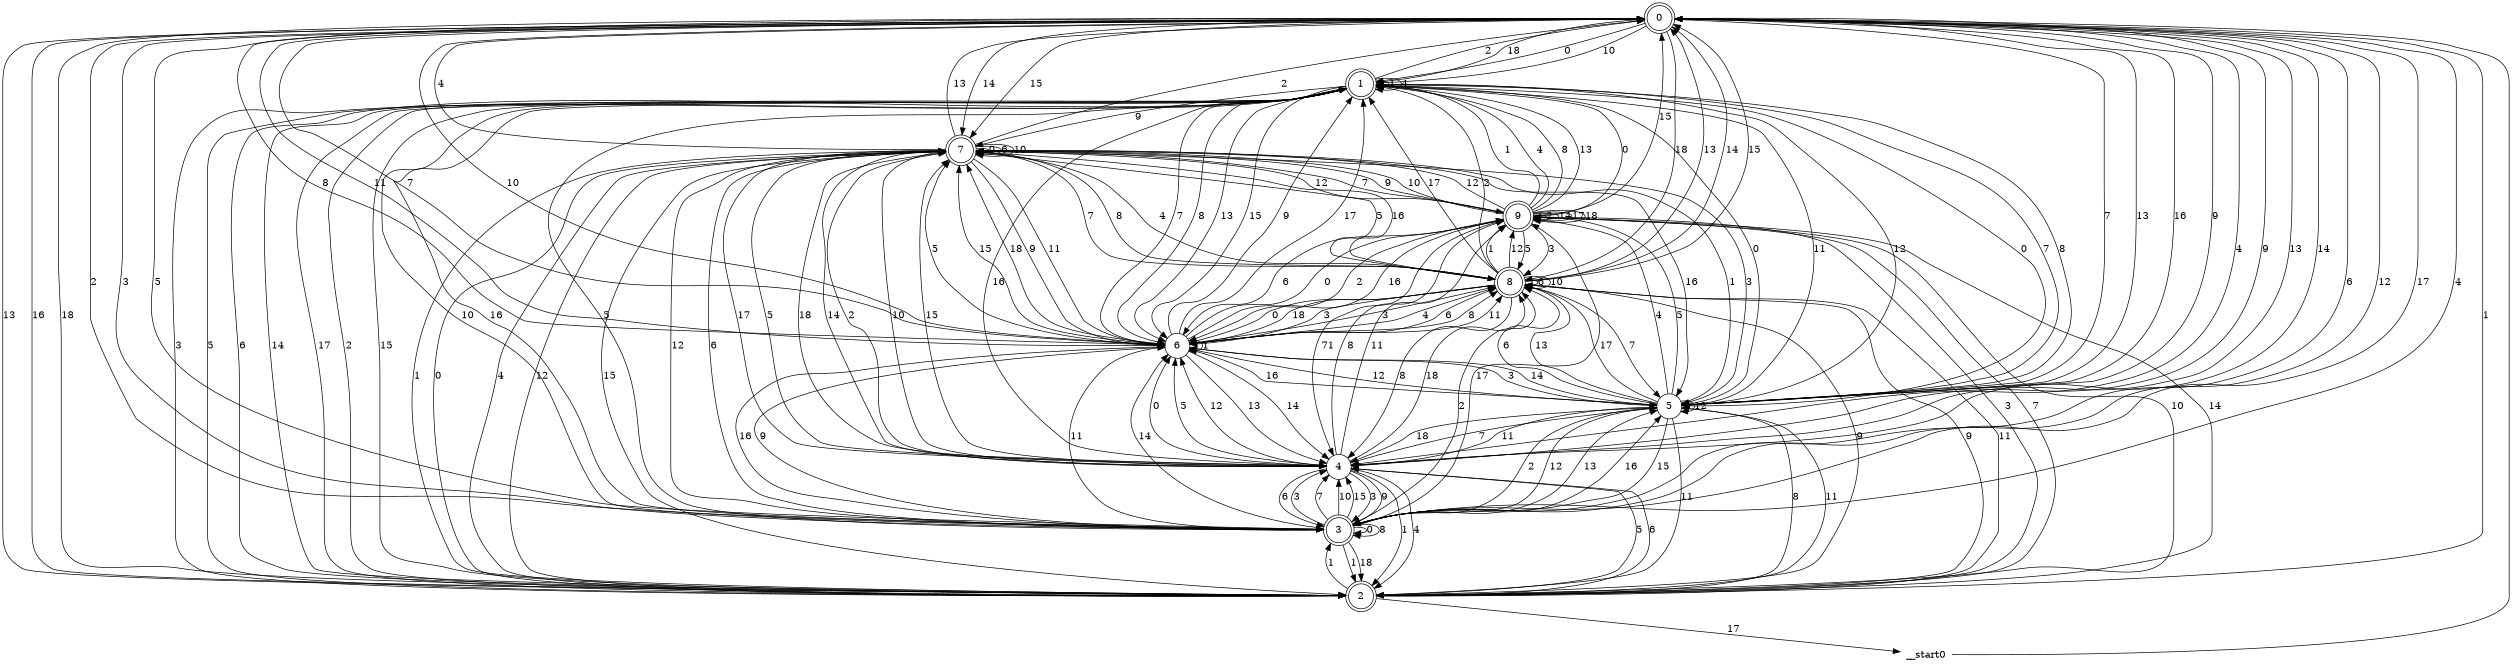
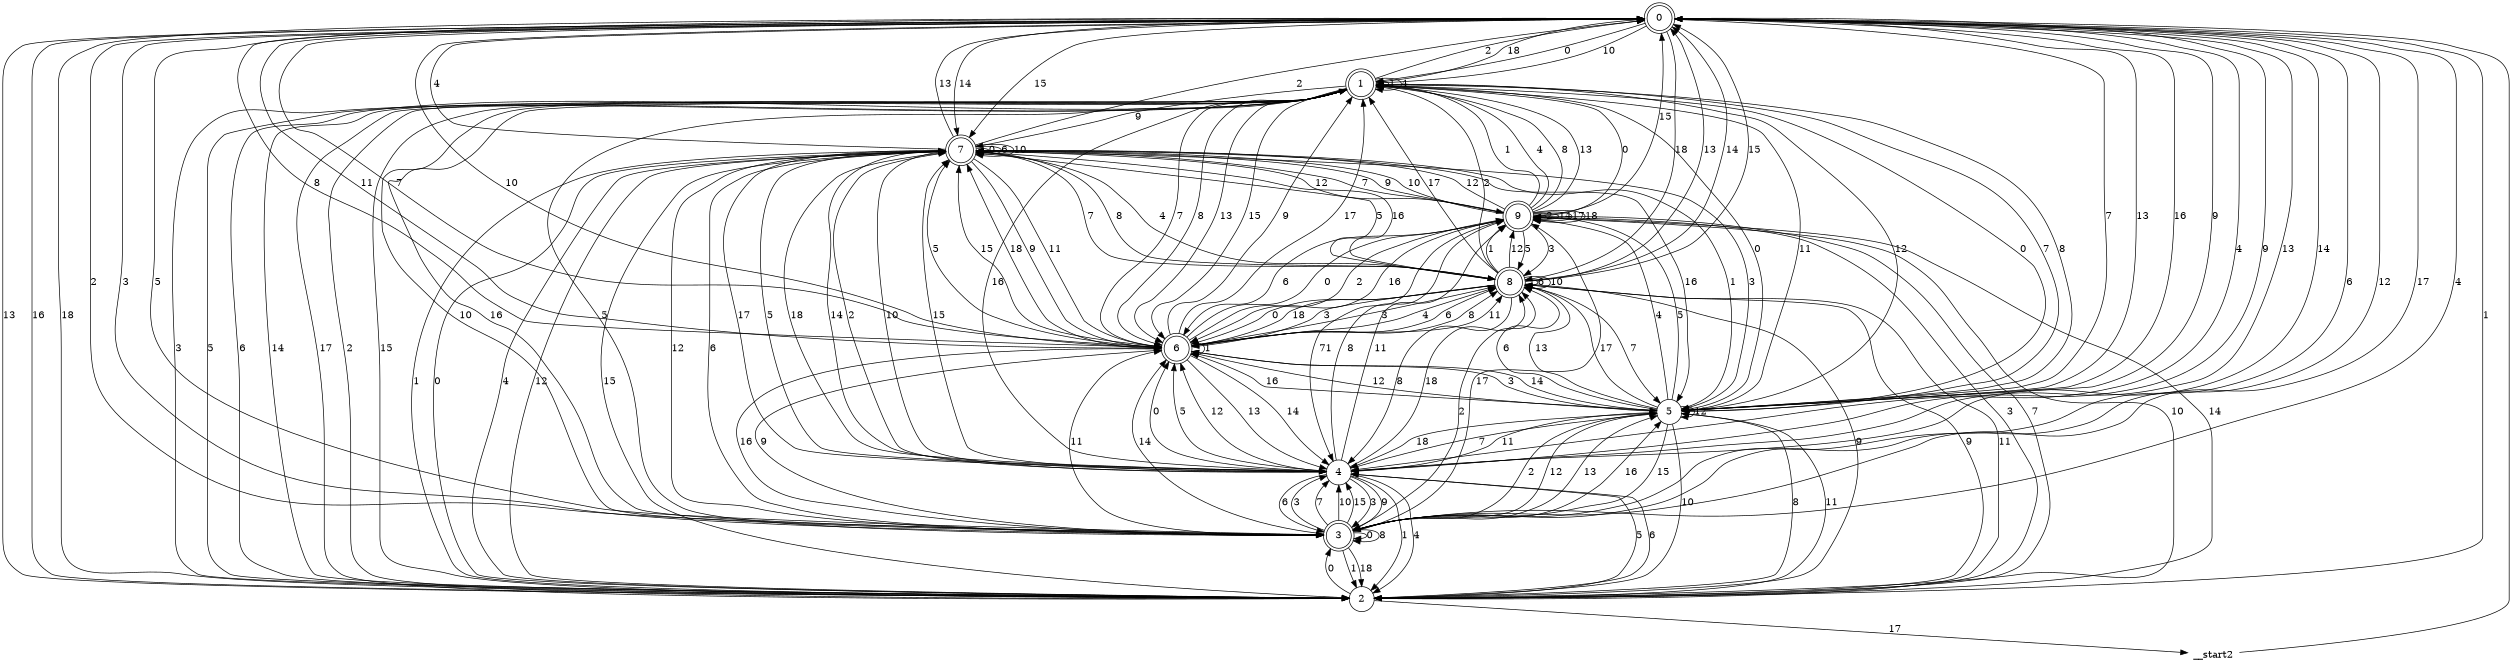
(1177, 346) -> (1177, 349)
(1687, 497) -> (1688, 503)
(1331, 563) -> (1331, 569)
(1361, 596) -> (1362, 599)
(1926, 655) -> (2213, 655)
